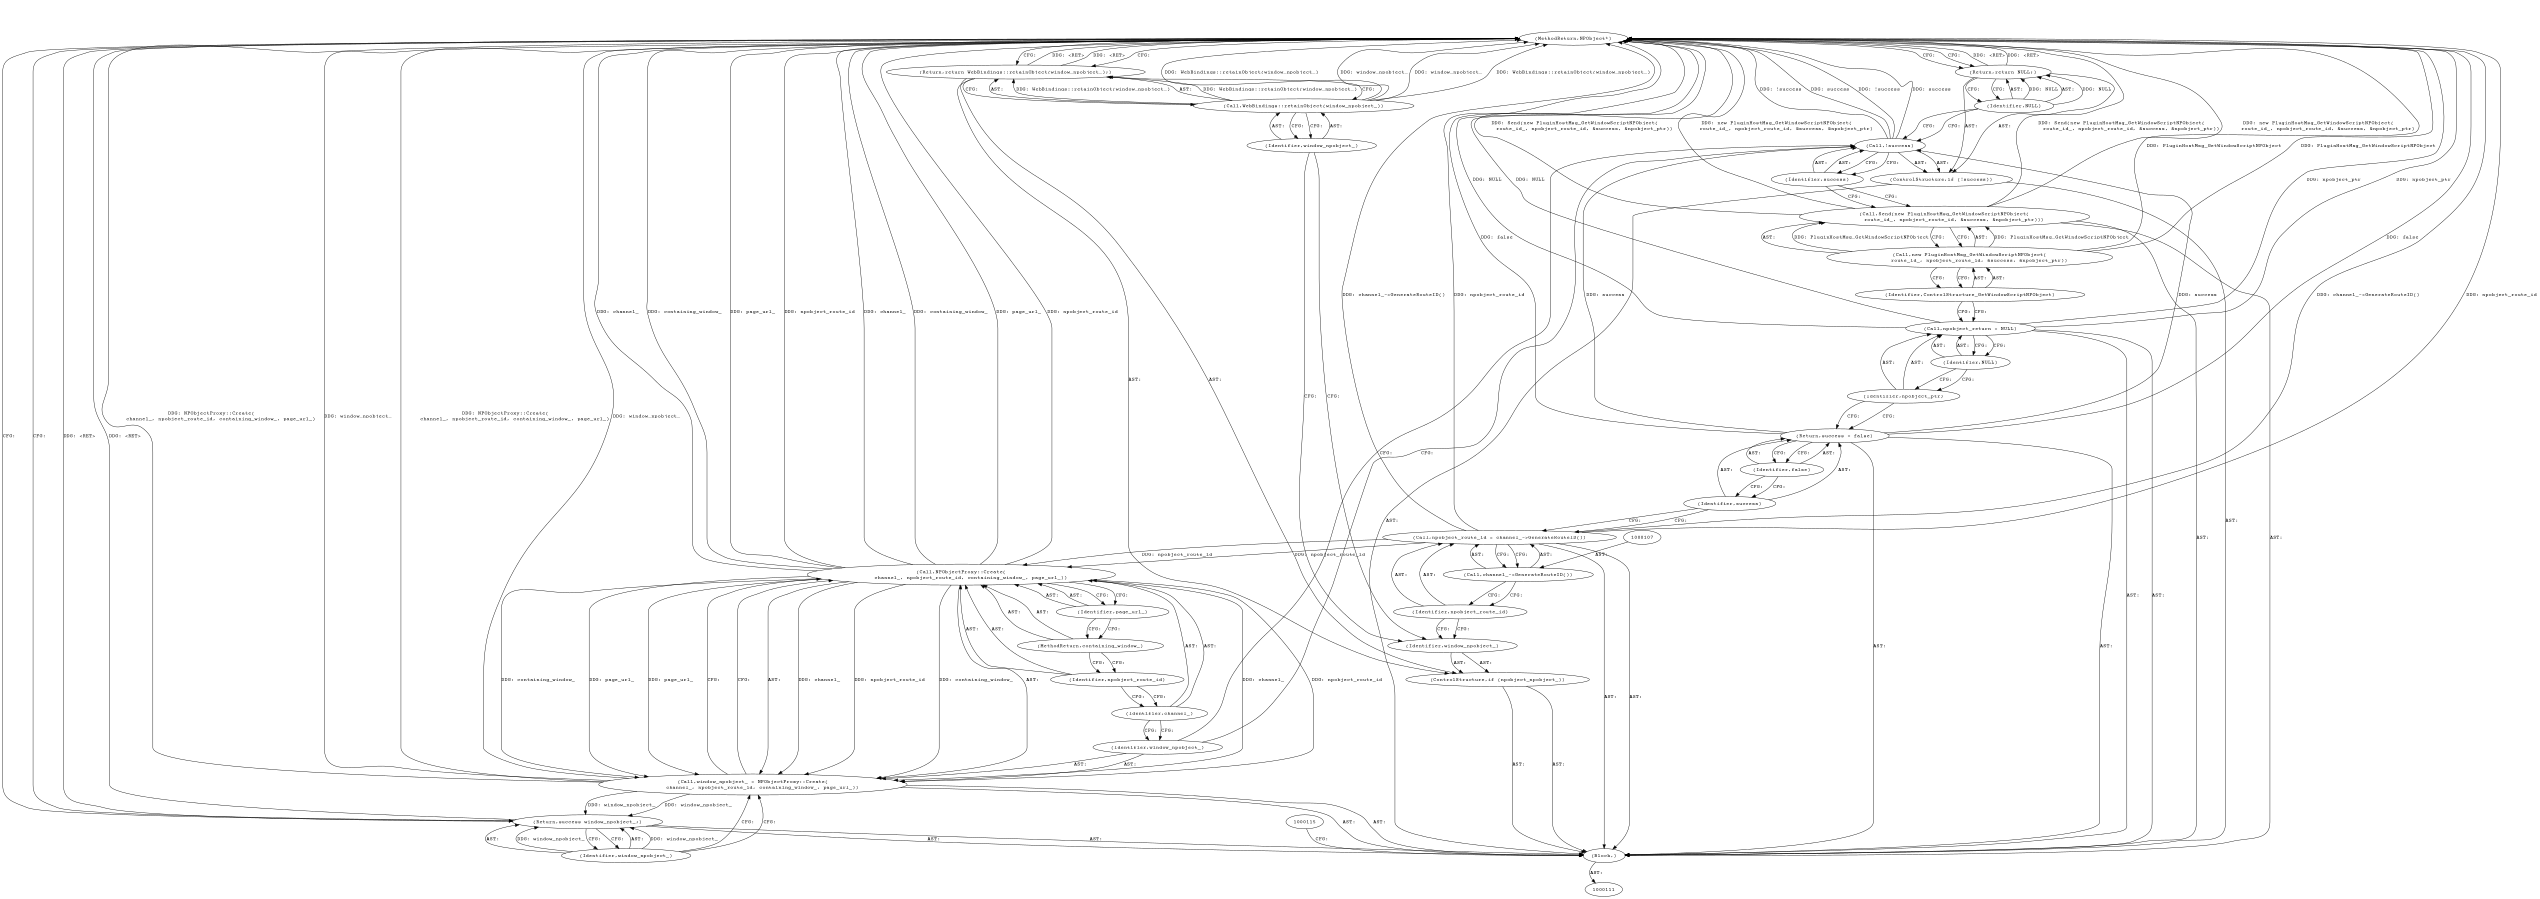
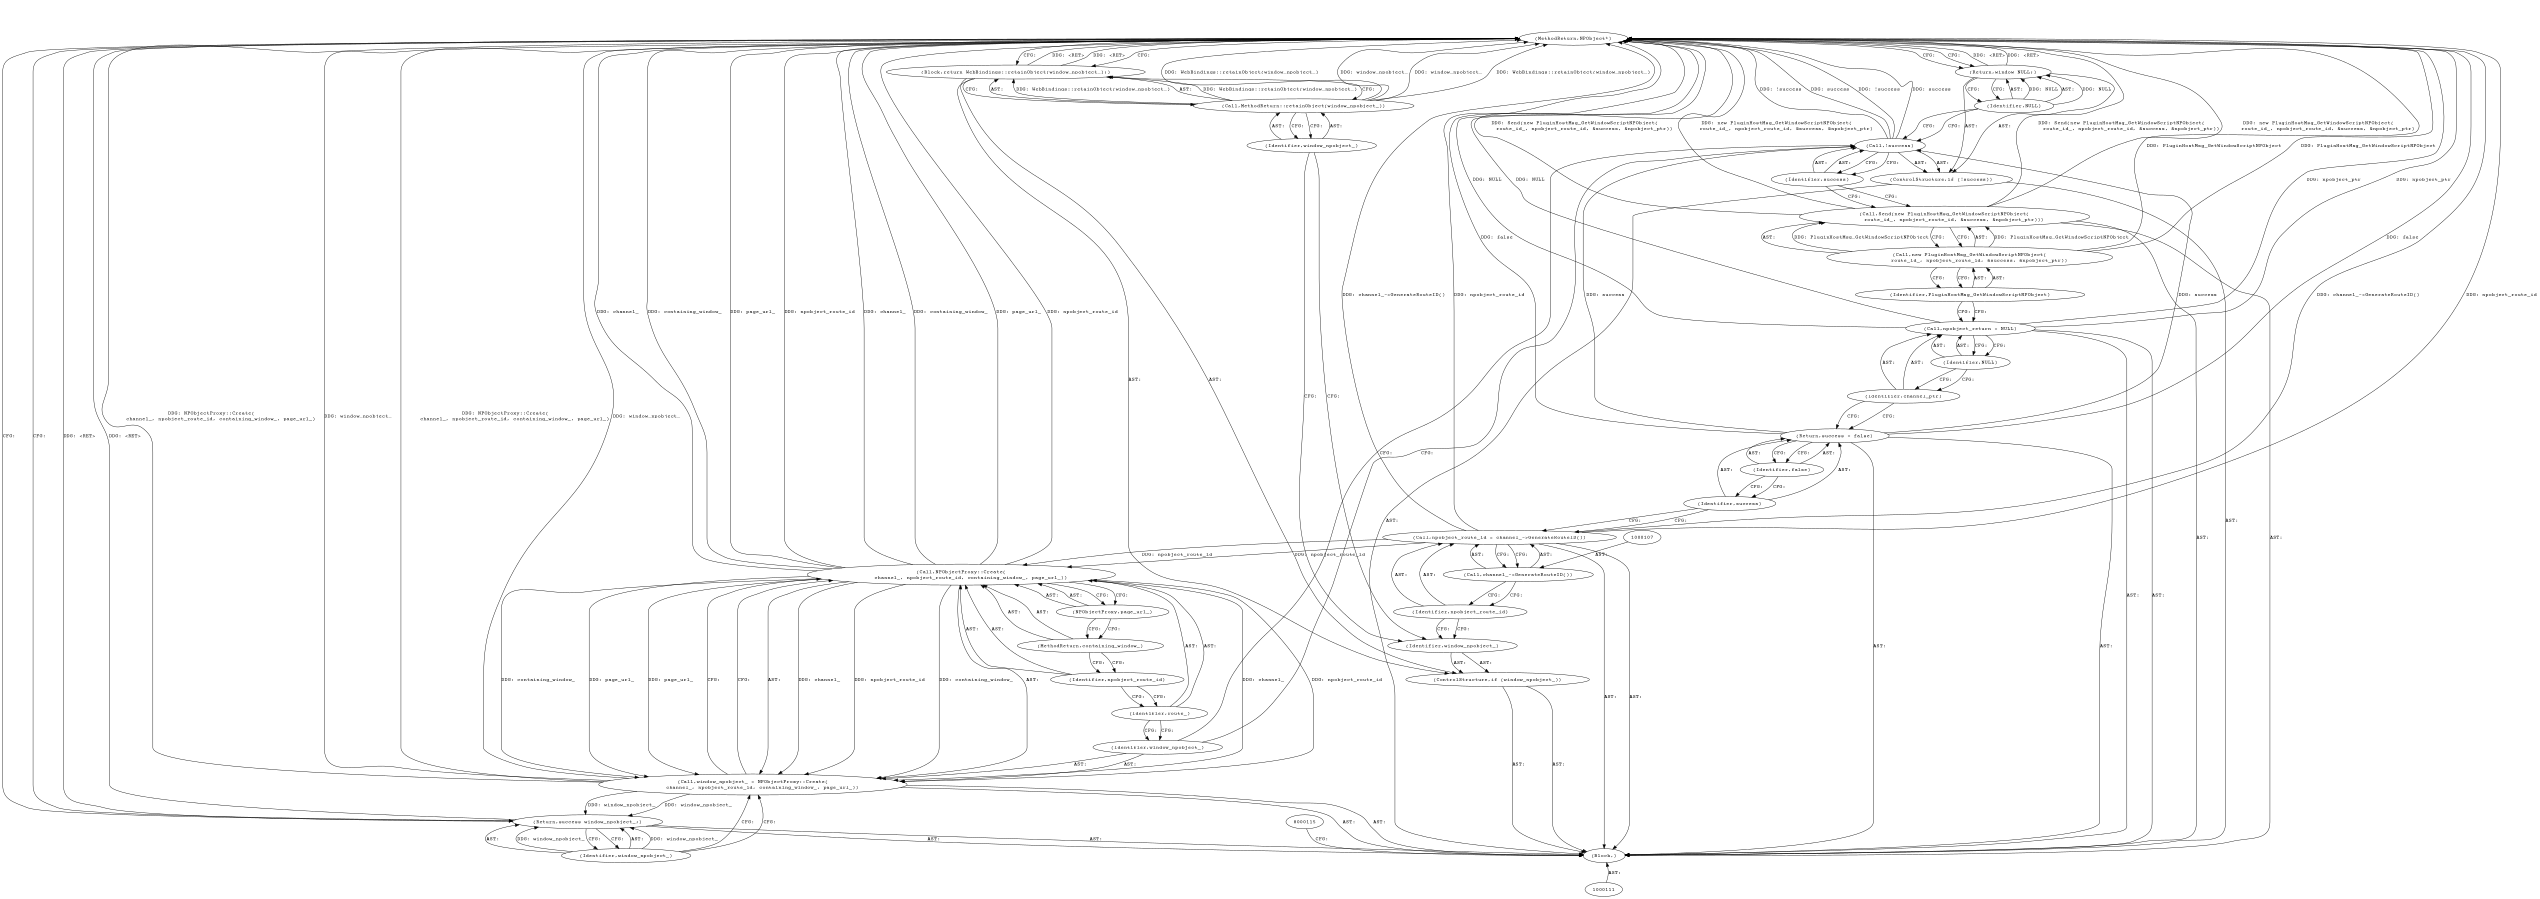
(1016, 72) -> (1016, 72)
(2003, 72) -> (2003, 72)
(1304, 106) -> (1304, 106)
(1970, 295) -> (1970, 295)
(1904, 396) -> (1904, 396)
(1113, 612) -> (1113, 612)
(1498, 680) -> (1498, 680)
(1160, 713) -> (1160, 713)
(1305, 822) -> (1305, 822)
(1590, 870) -> (1608, 875)
